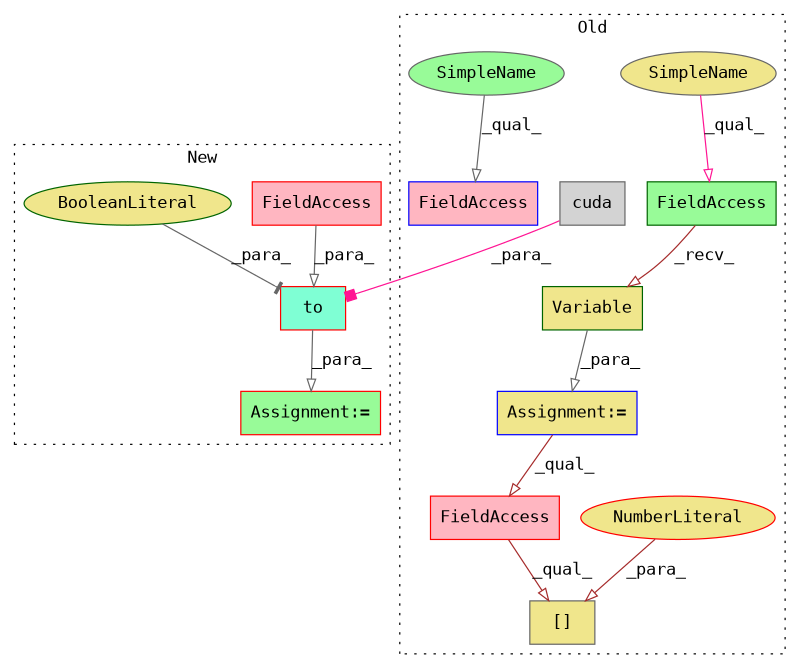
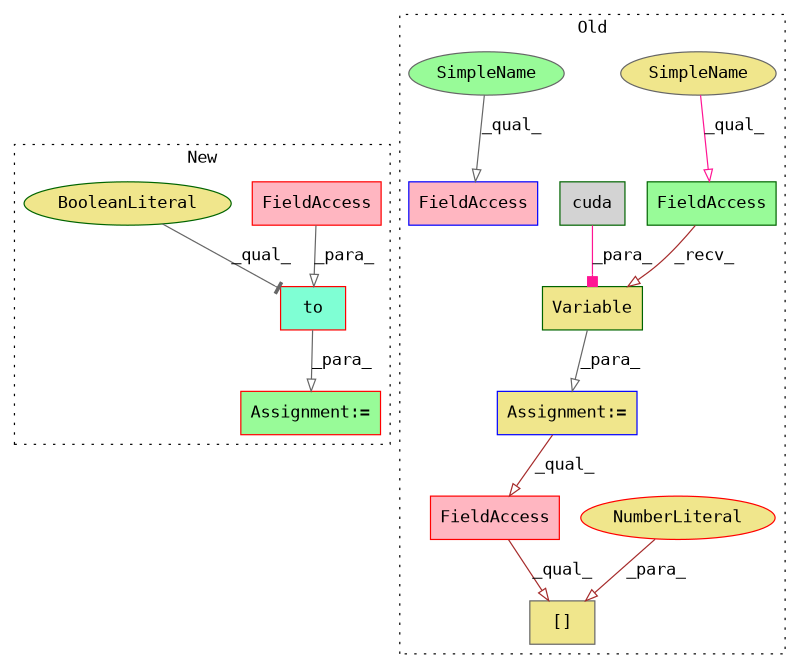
(592, 204) -> (592, 204)
(261, 256) -> (261, 256)
(459, 259) -> (592, 250)
